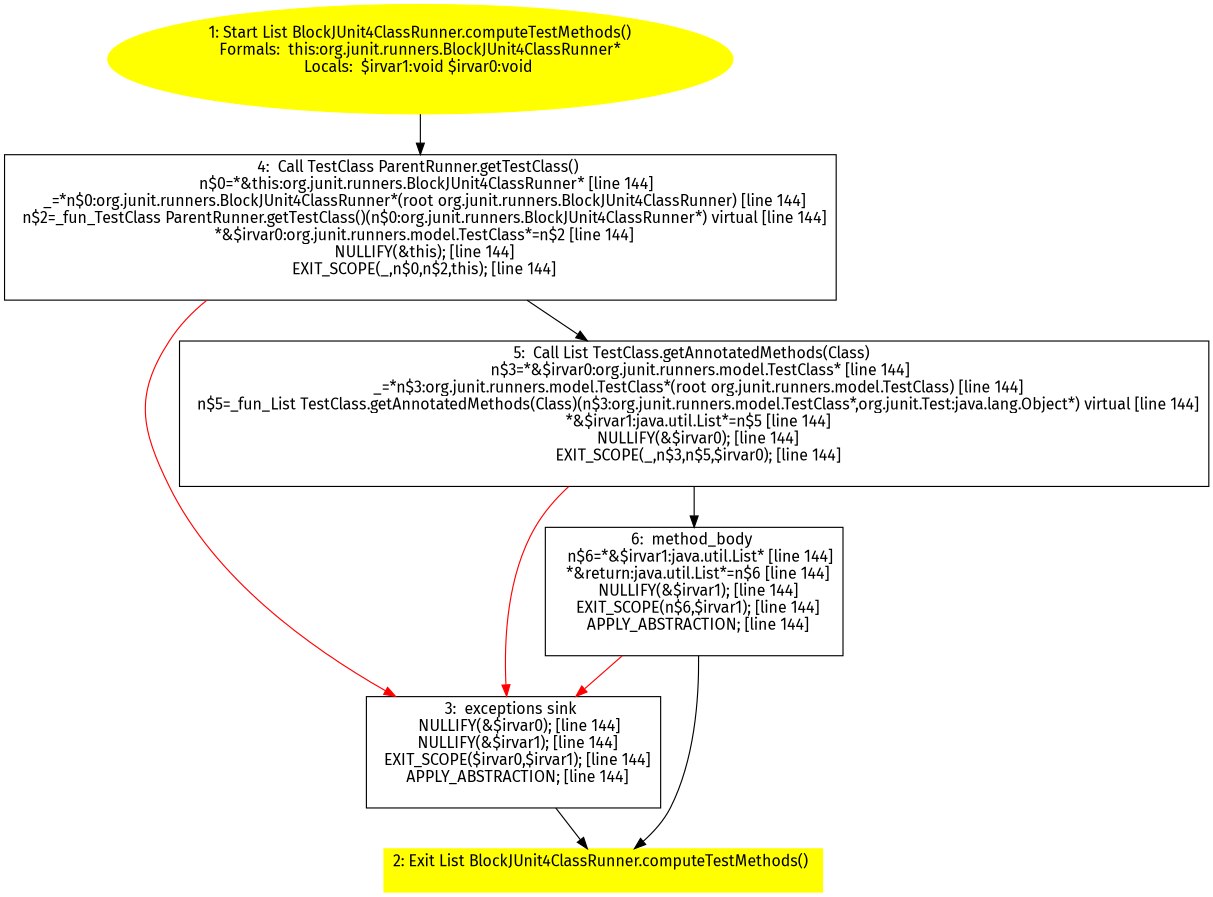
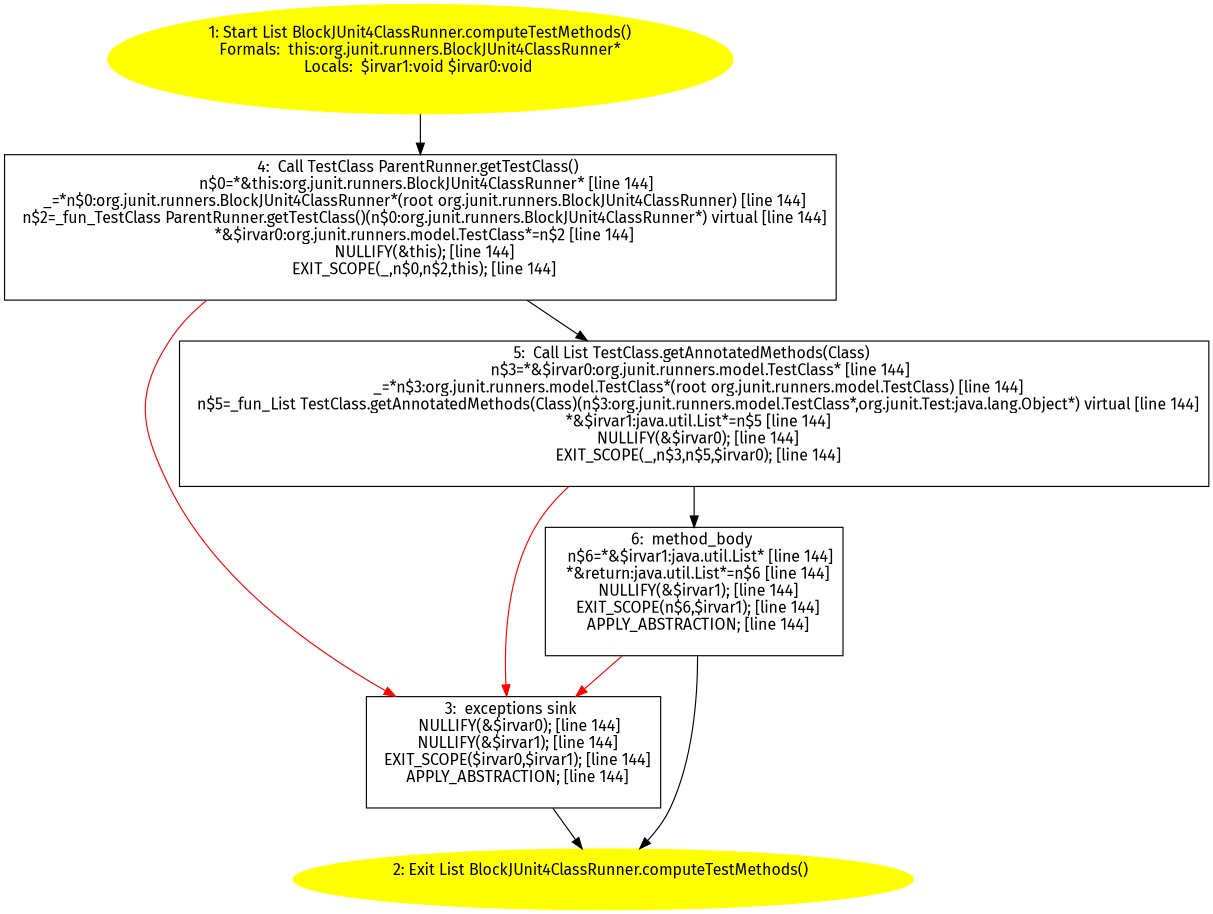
(603, 870) -> (603, 879)
